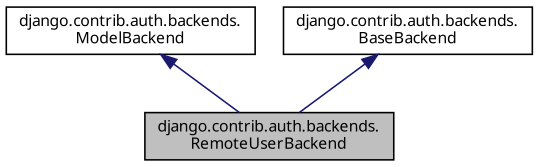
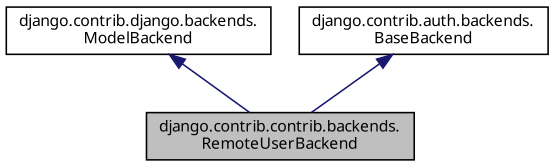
(131, 31) -> (139, 31)
(269, 136) -> (280, 136)
